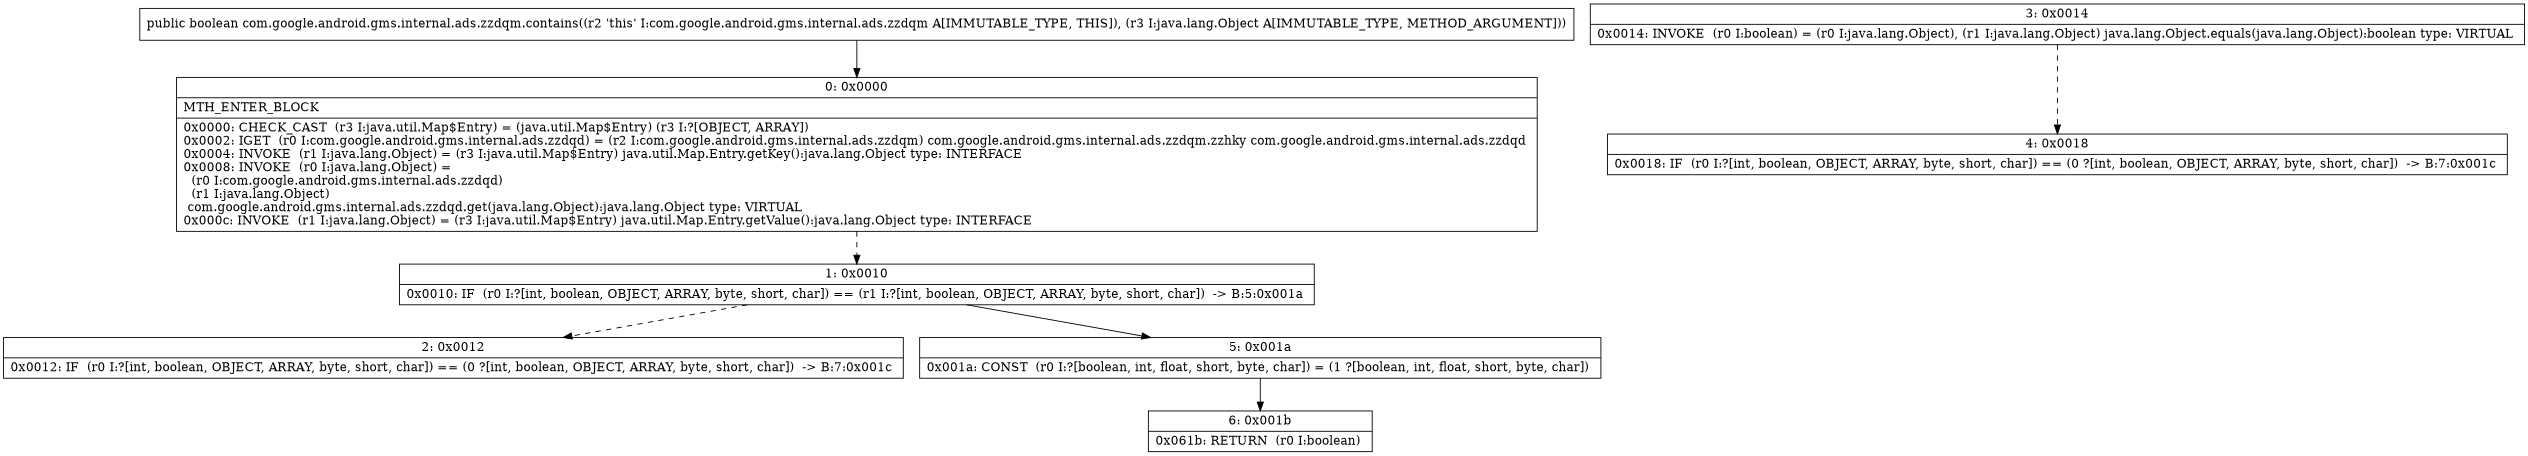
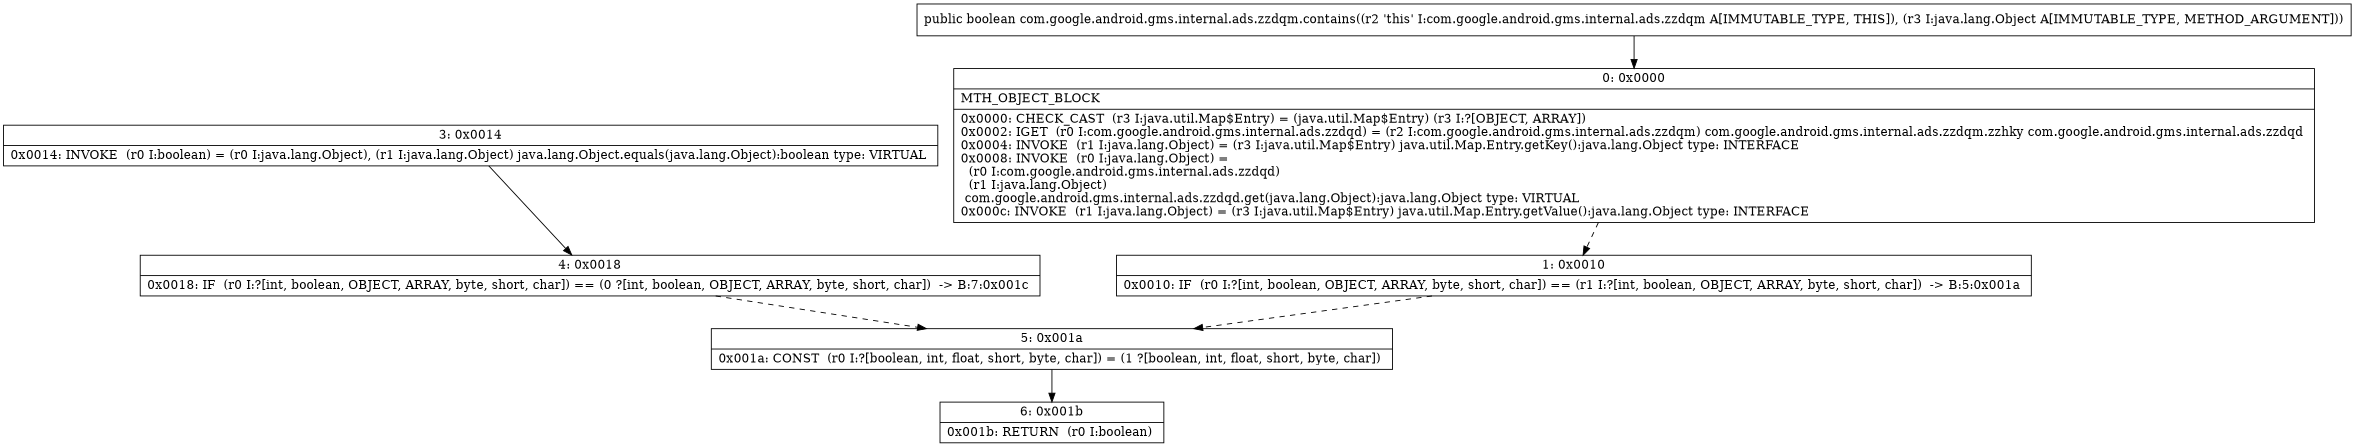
(2057, 85) -> (527, 207)
(252, 107) -> (1031, 99)
none -> (817, 312)
(1054, 320) -> (1318, 312)
(453, 358) -> none
(1260, 441) -> (1052, 432)
